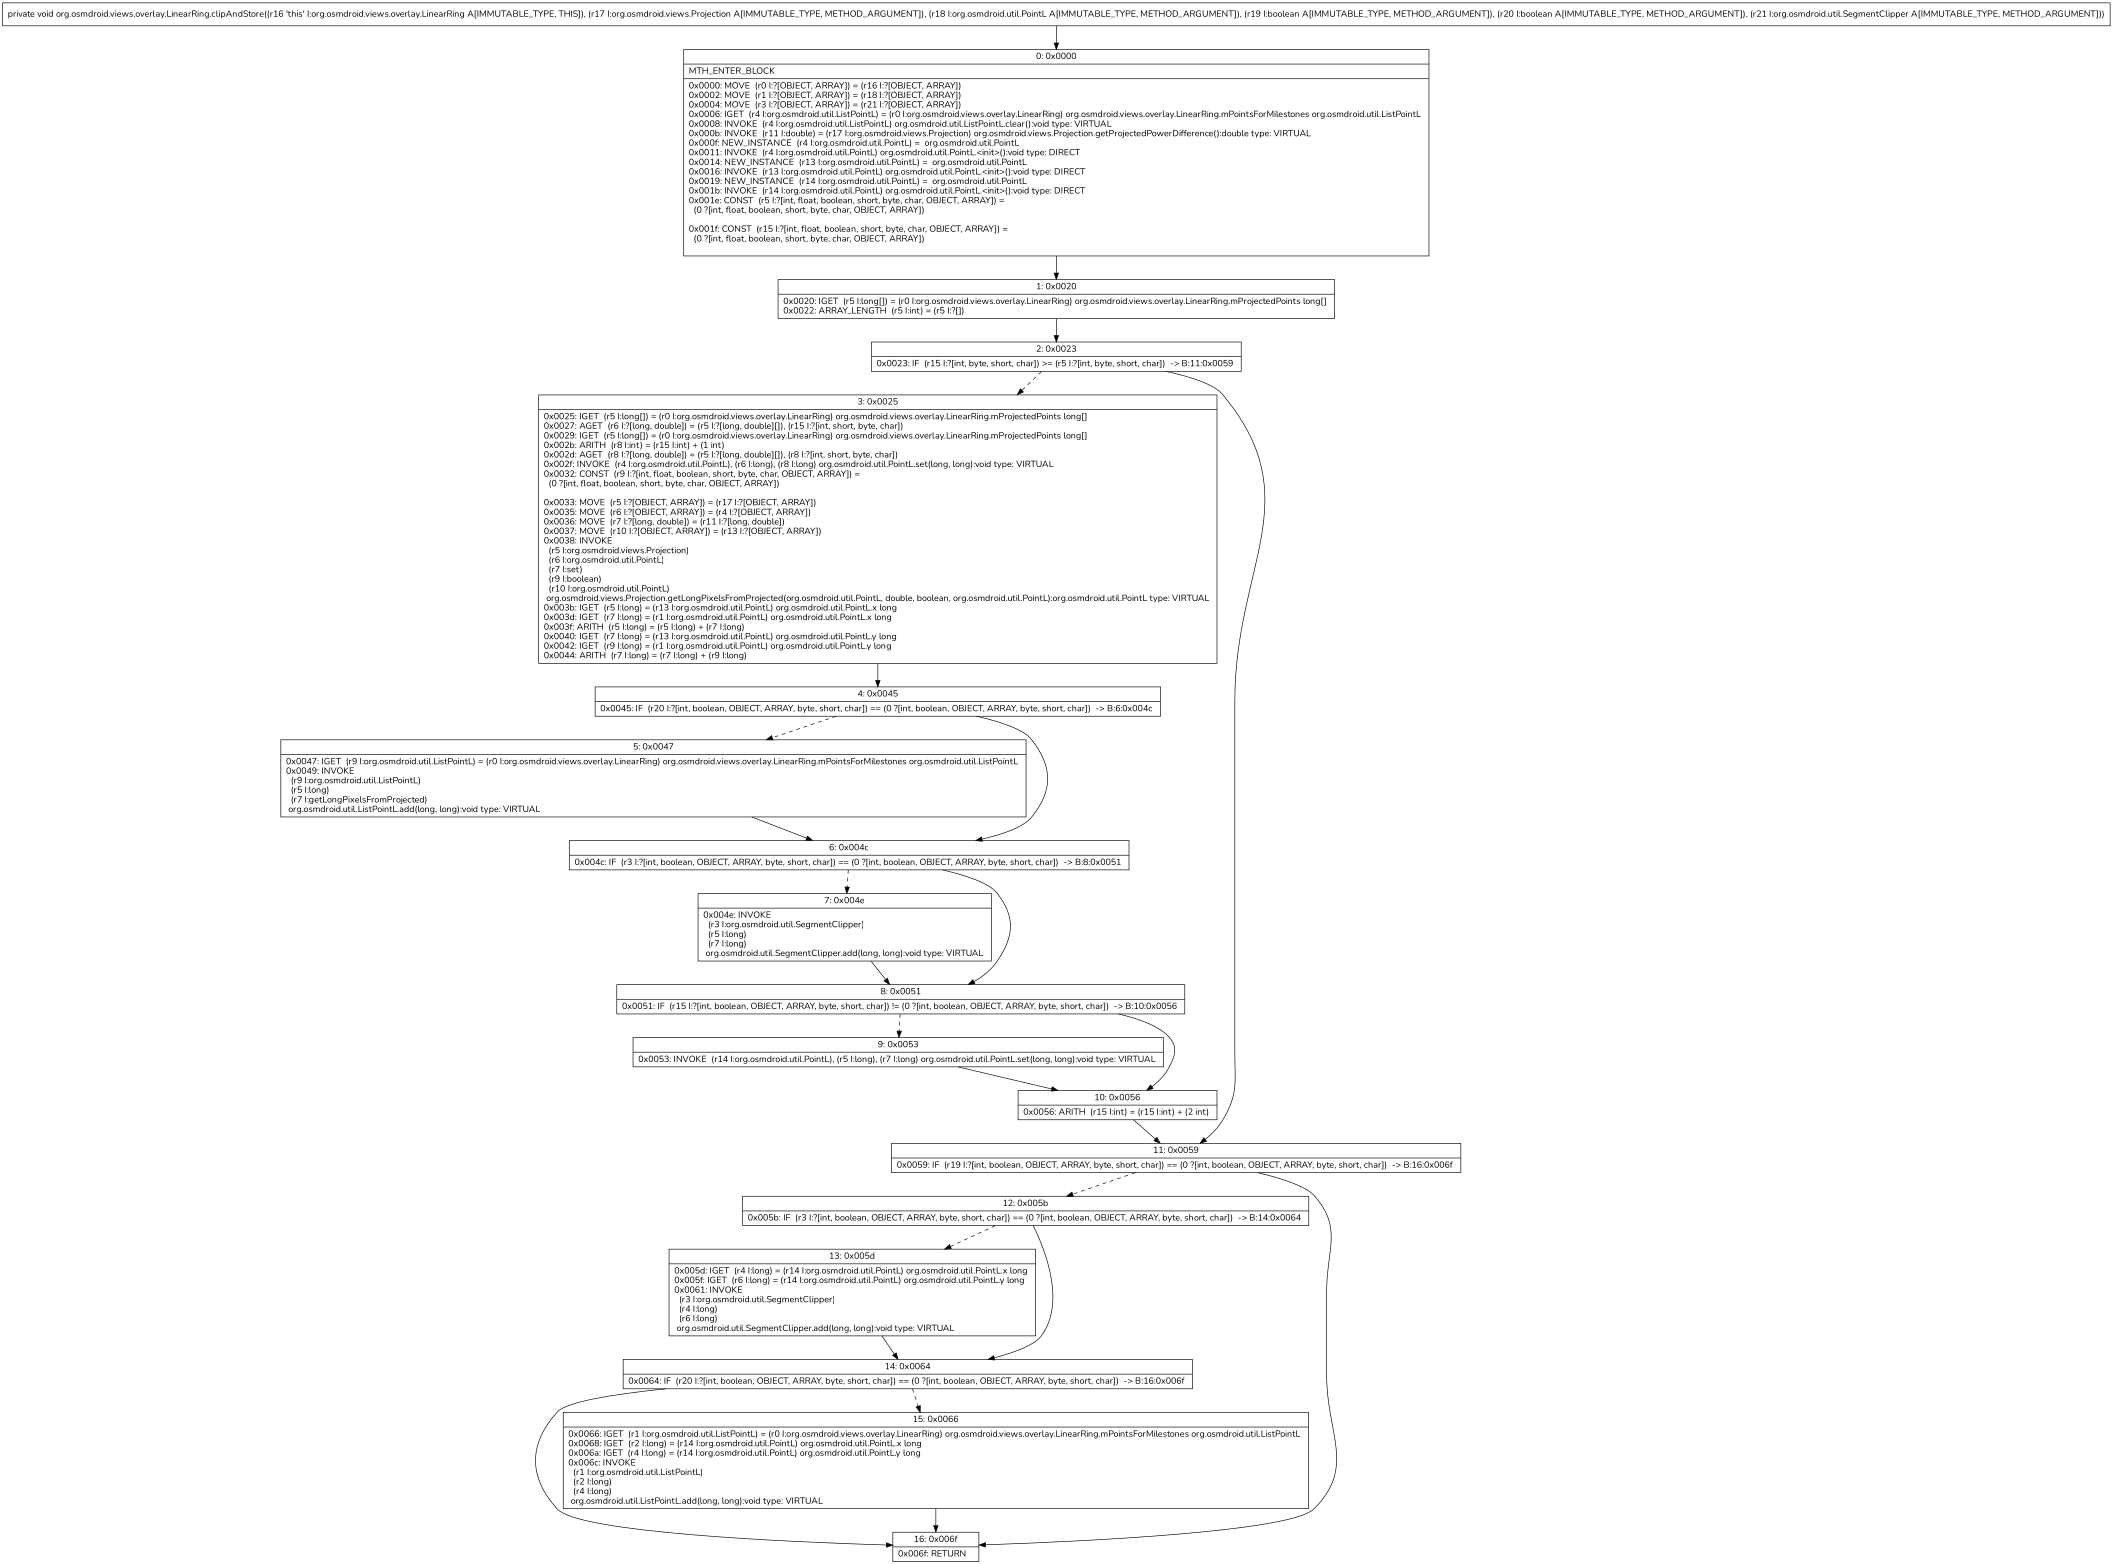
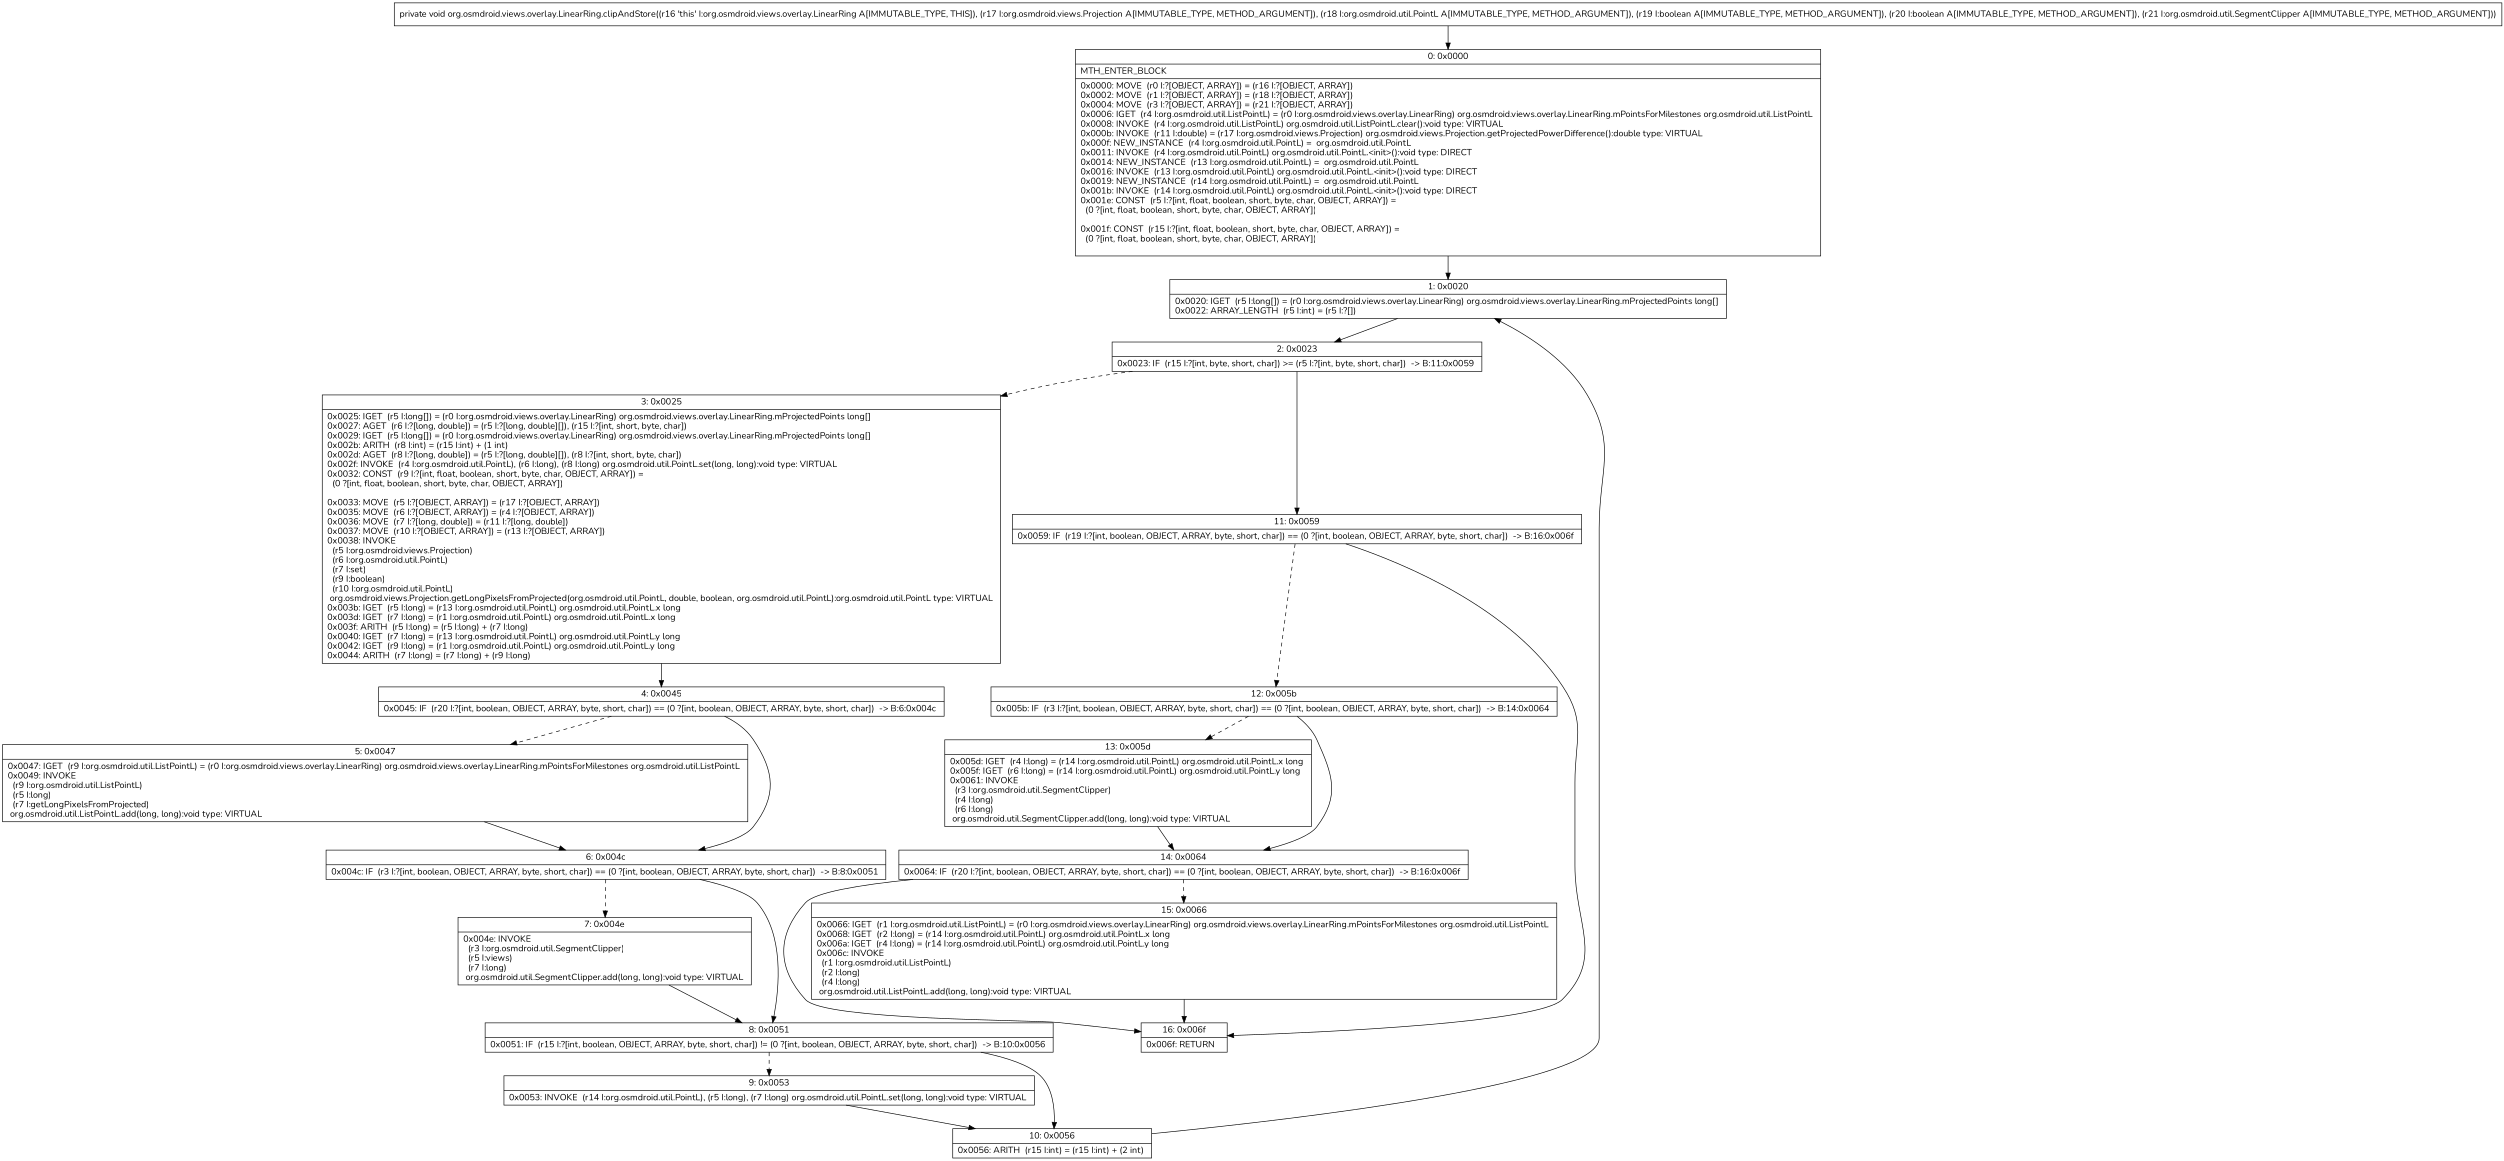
(725, 934) -> (488, 958)
(1144, 1129) -> (1599, 889)
